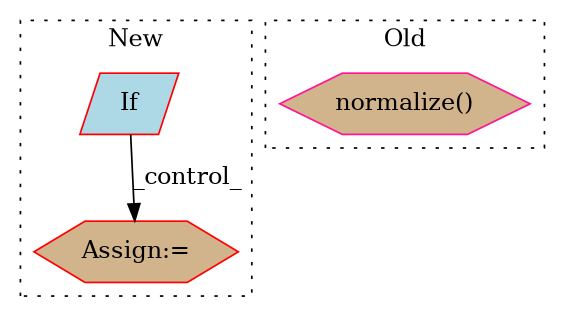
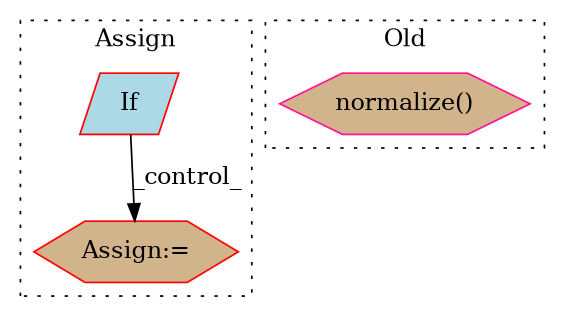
(136, 40) -> (136, 40)
